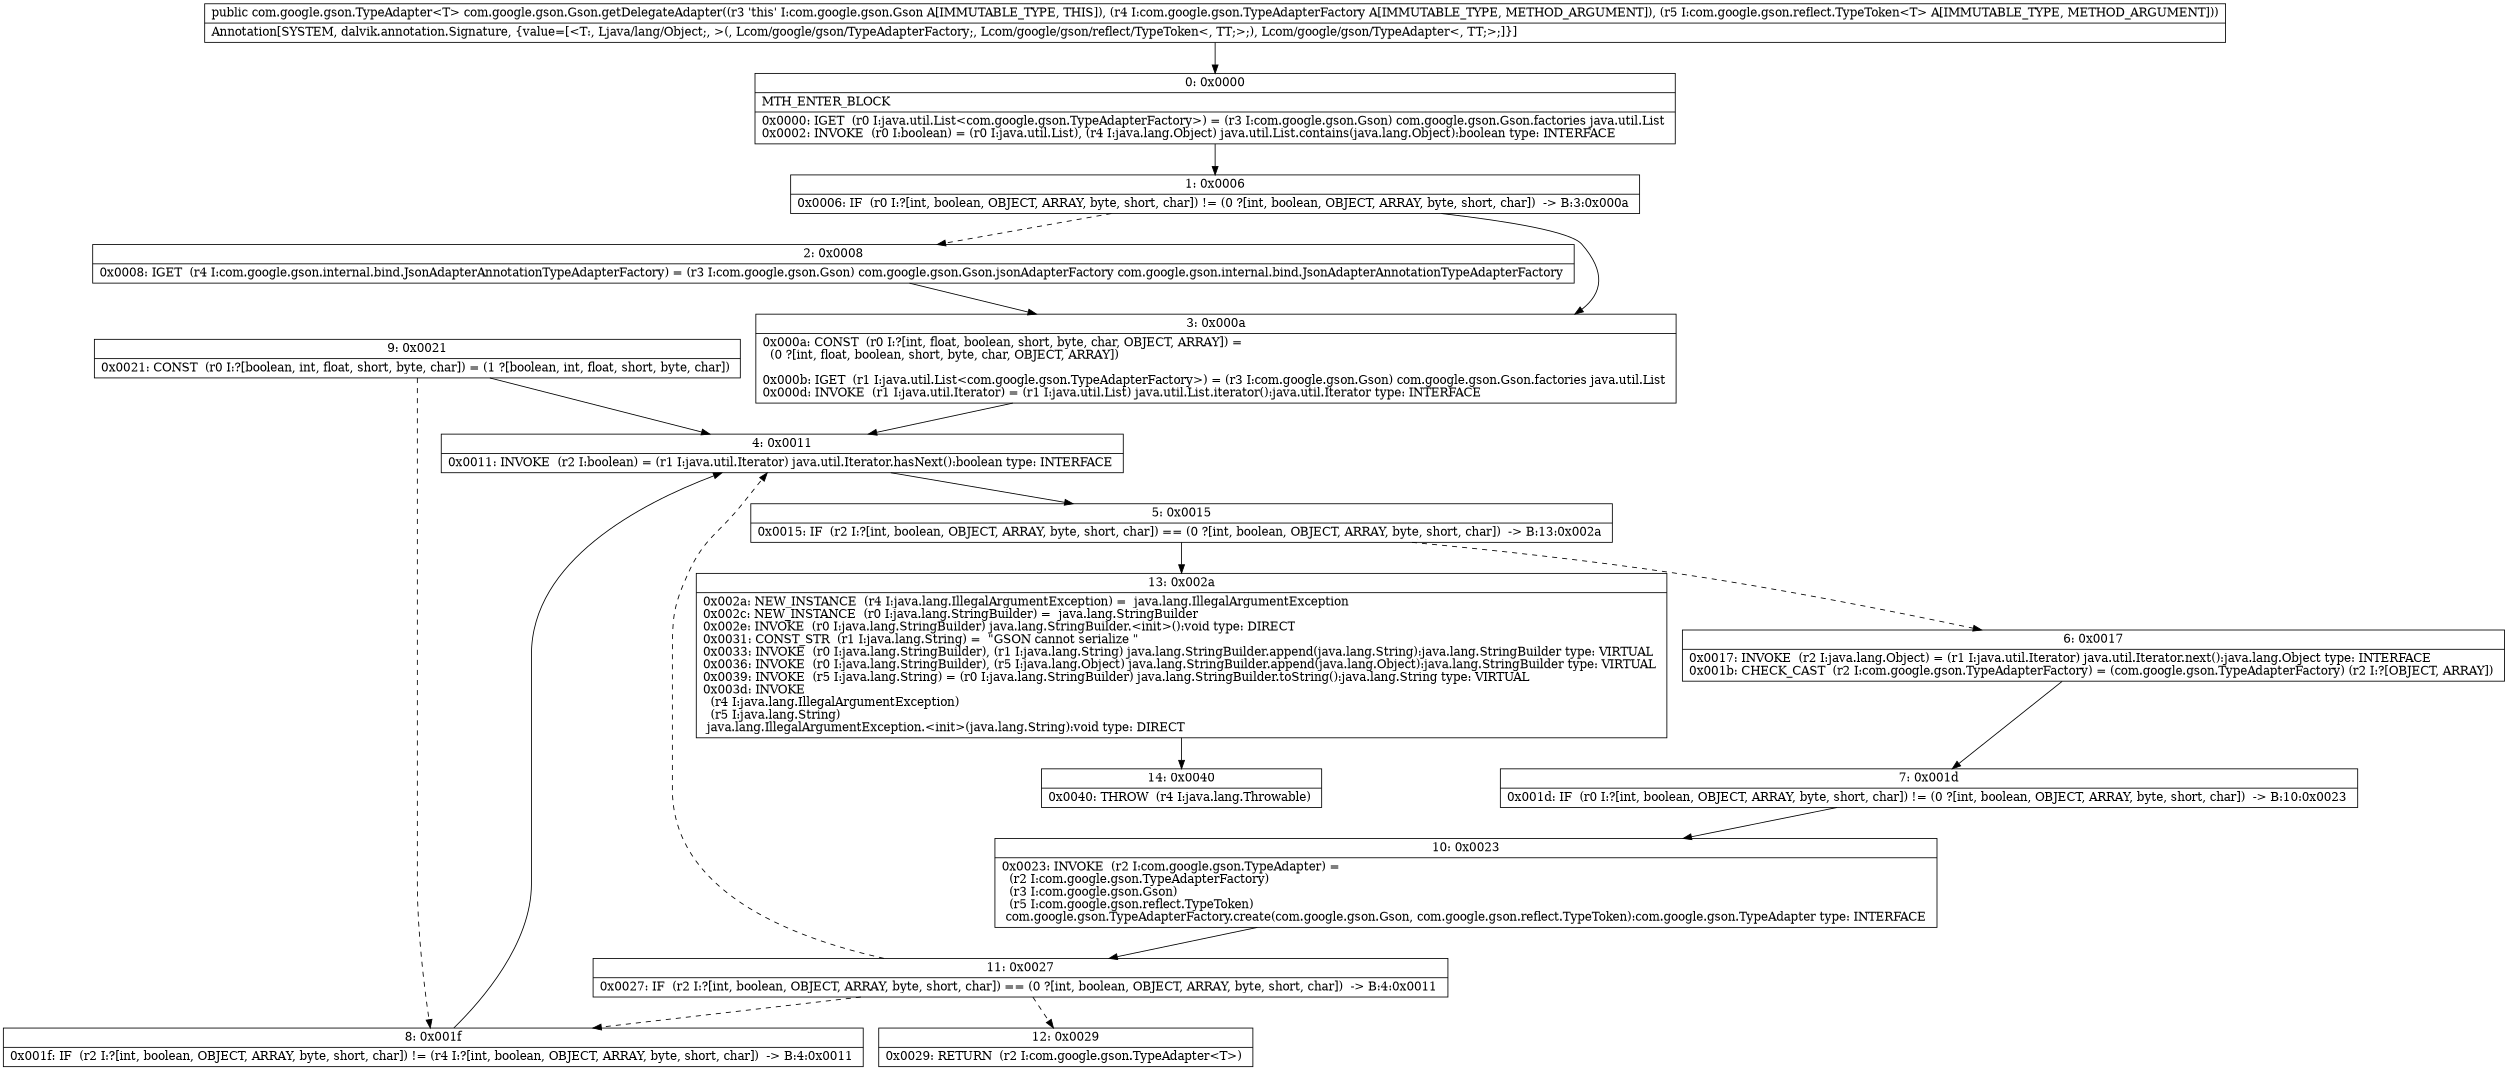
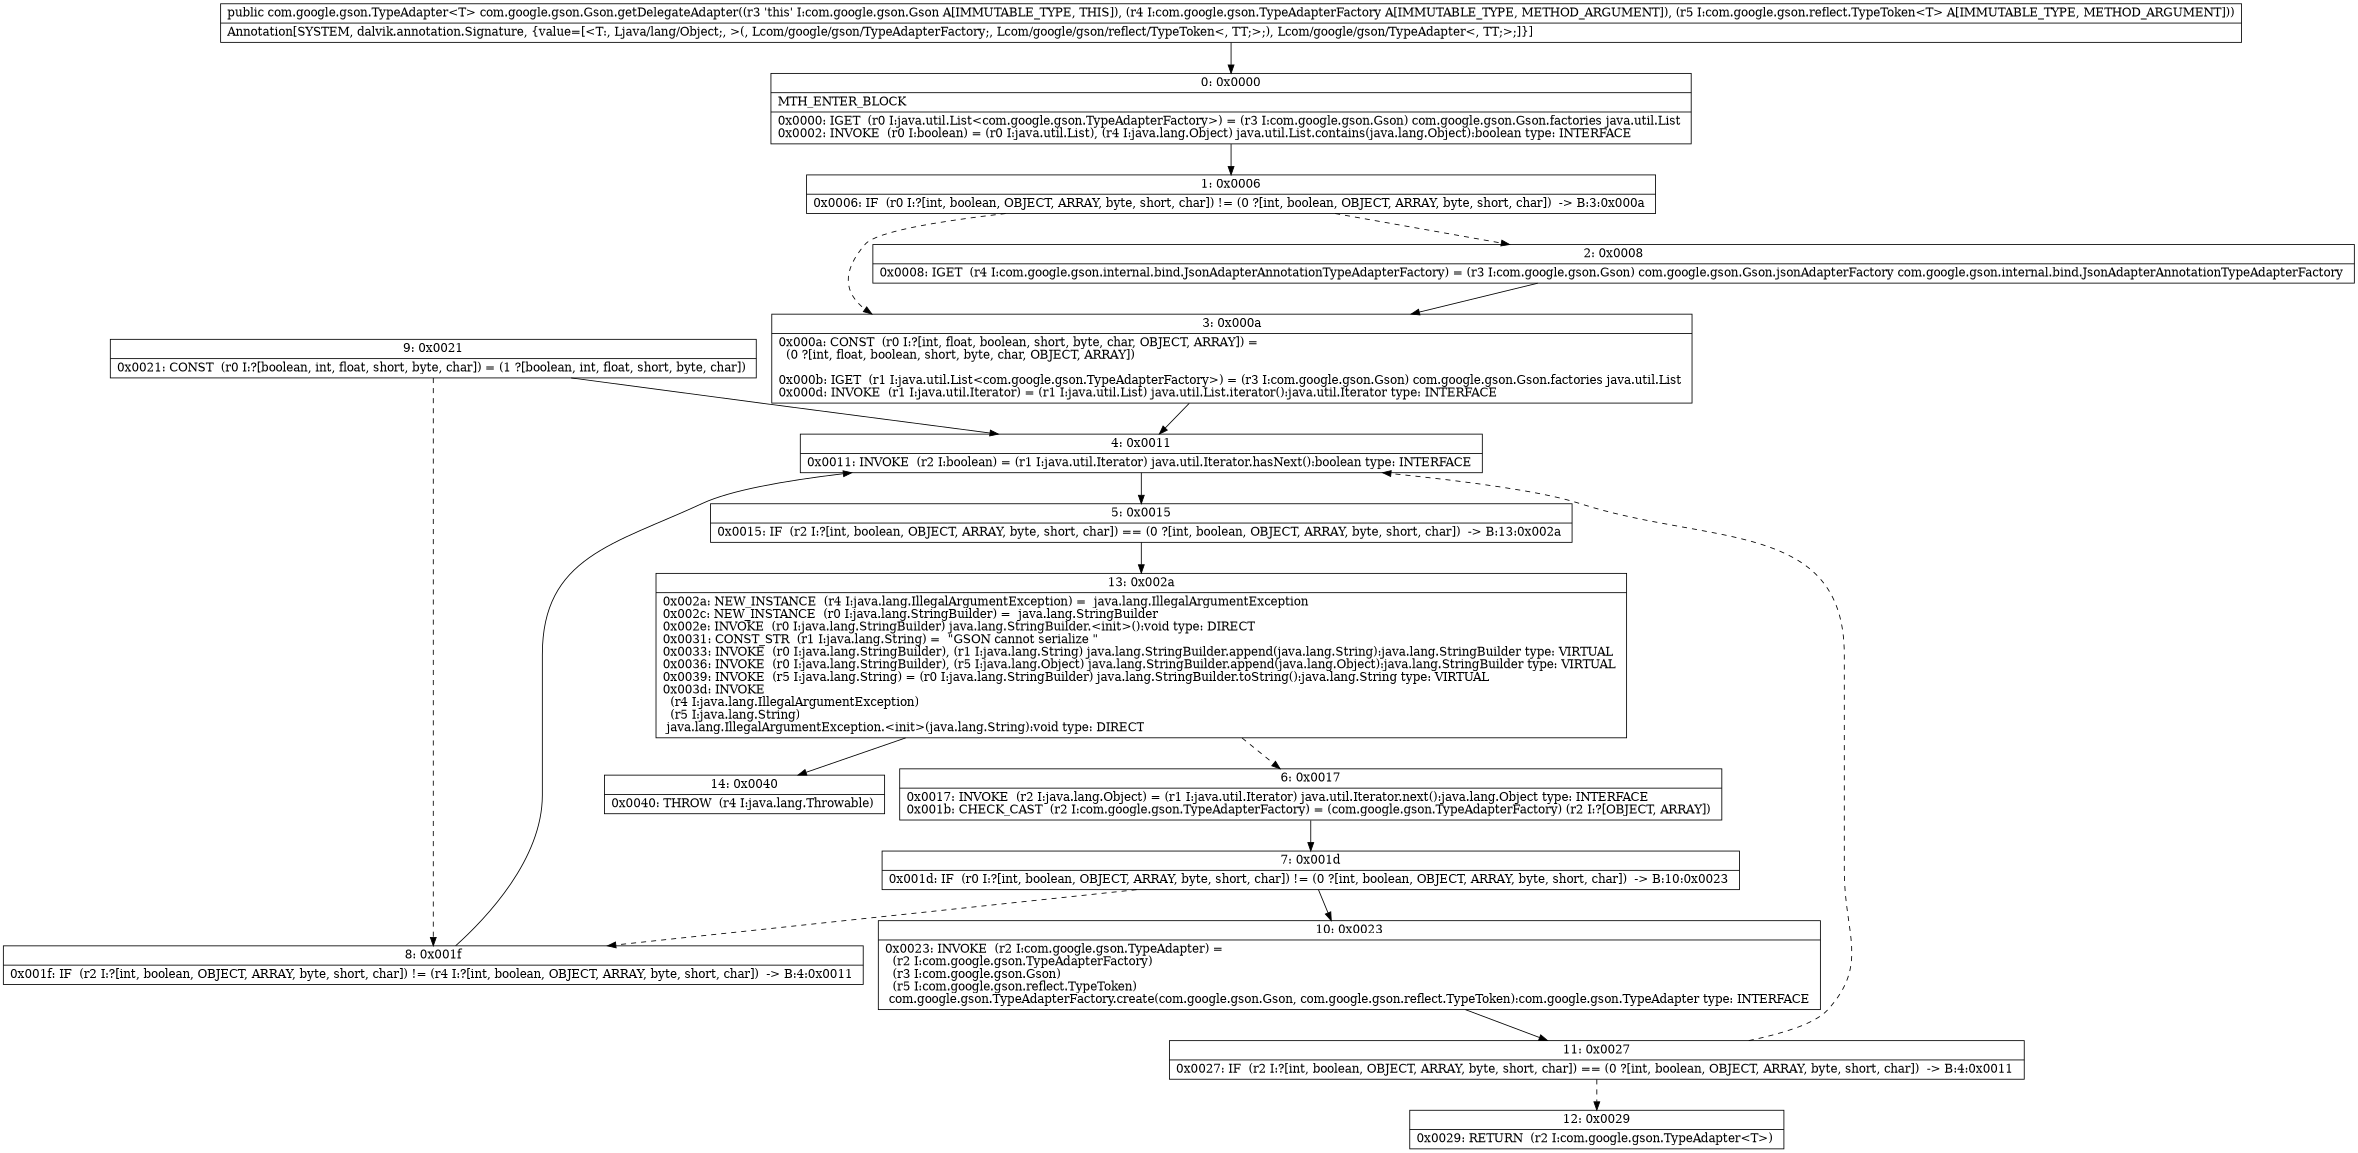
(1550, 231) -> (897, 231)
(1694, 576) -> (1258, 751)
(731, 1012) -> (876, 917)
